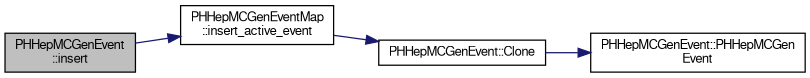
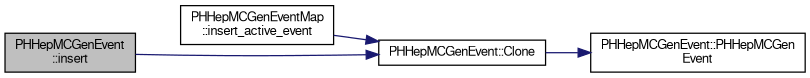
(152, 41) -> (251, 56)
